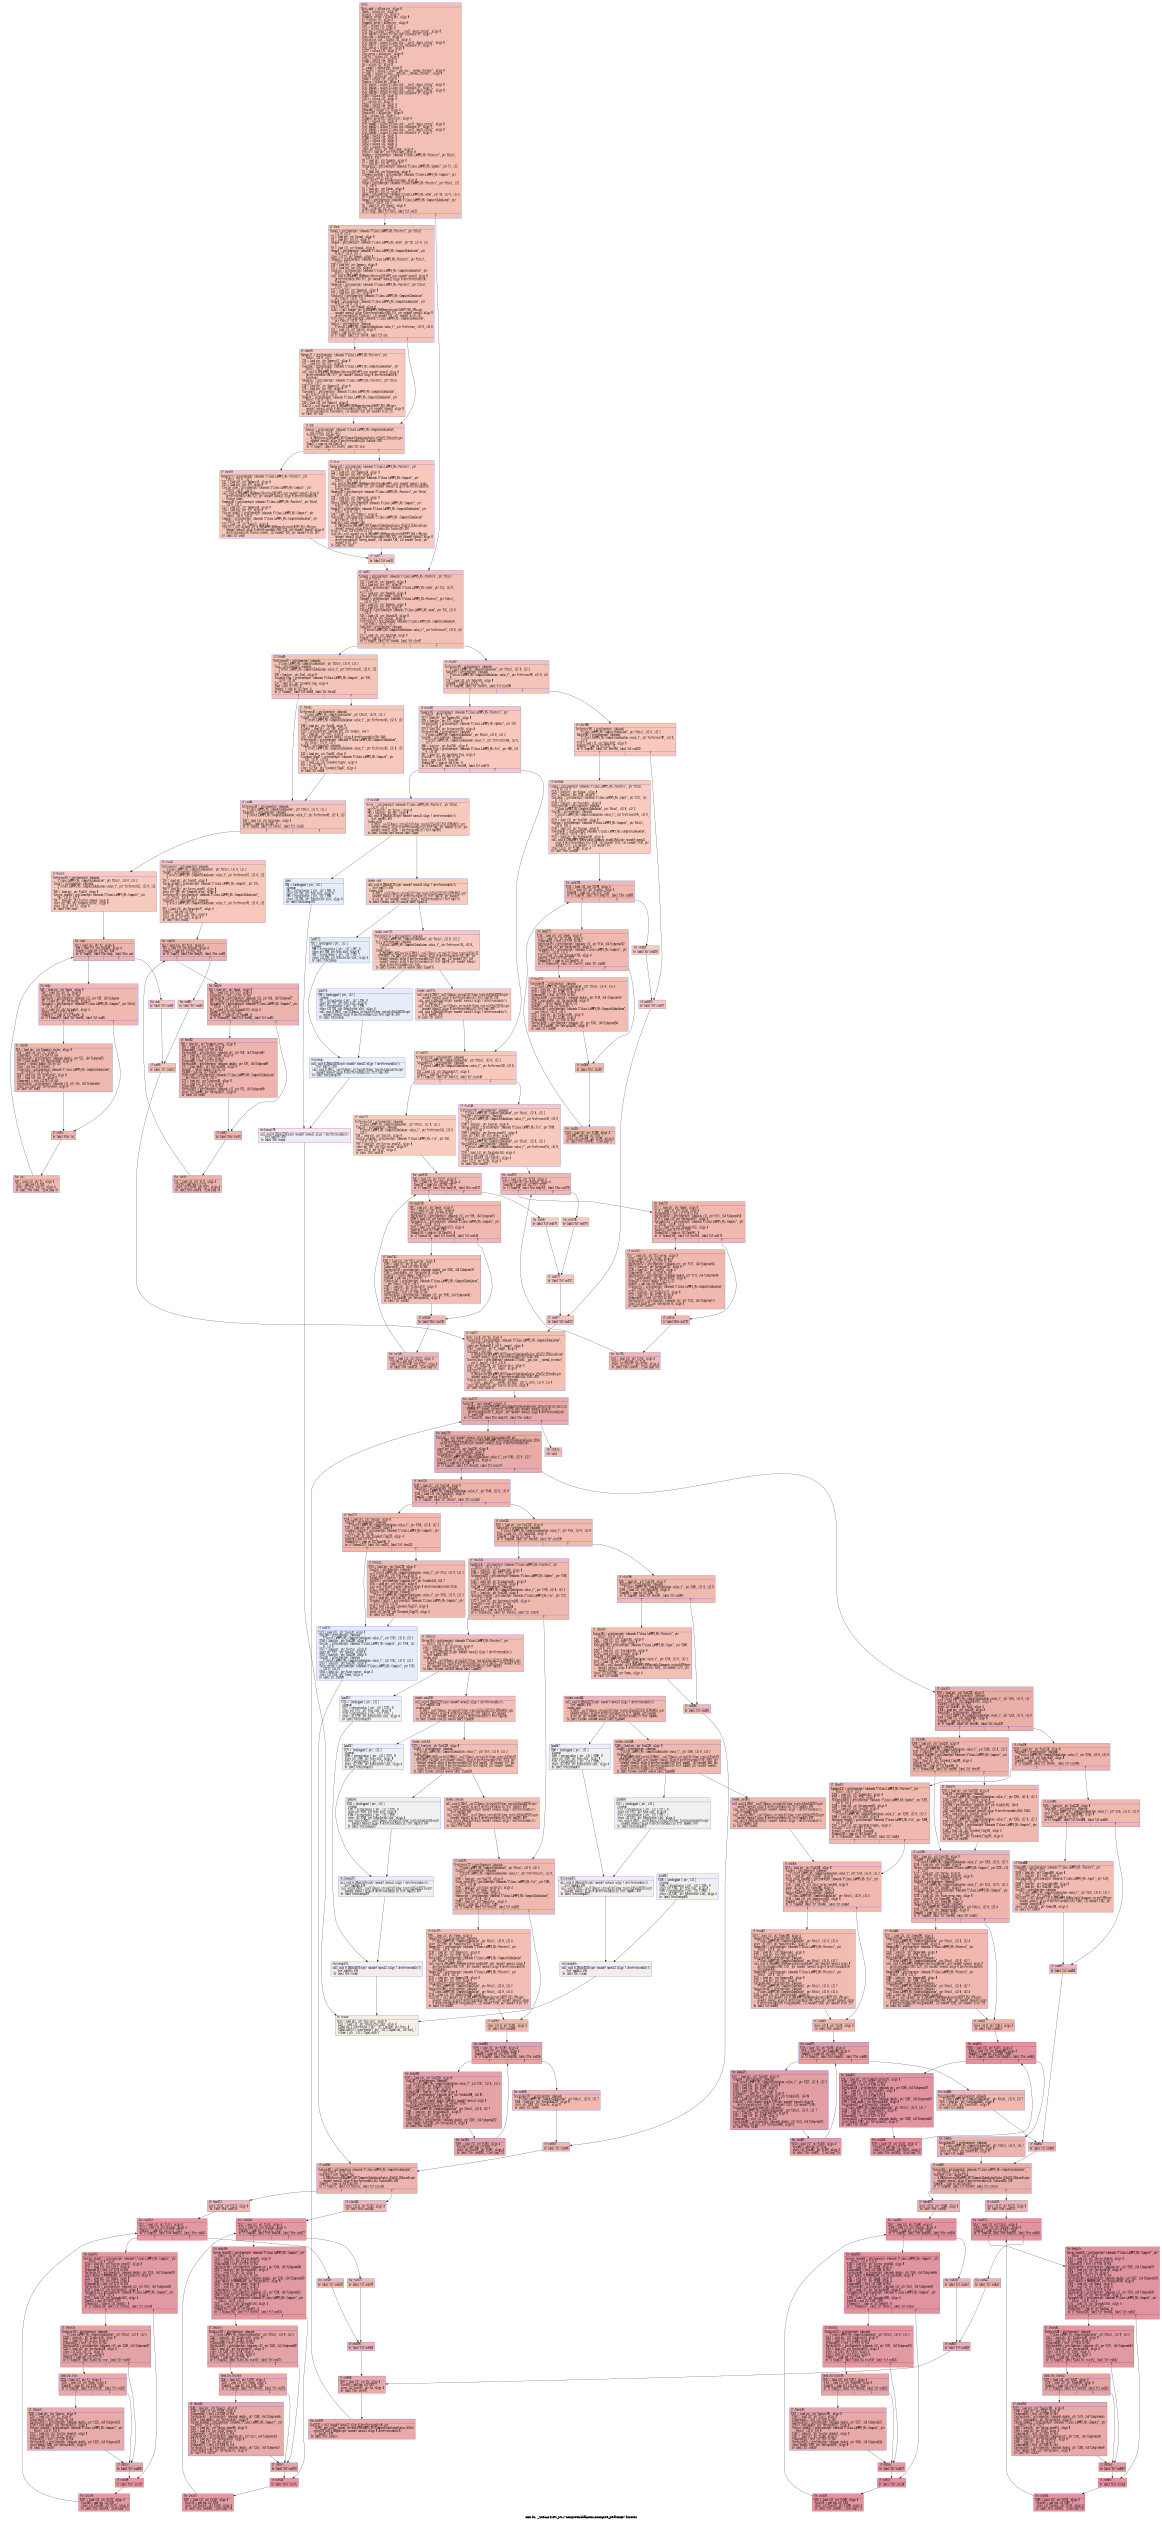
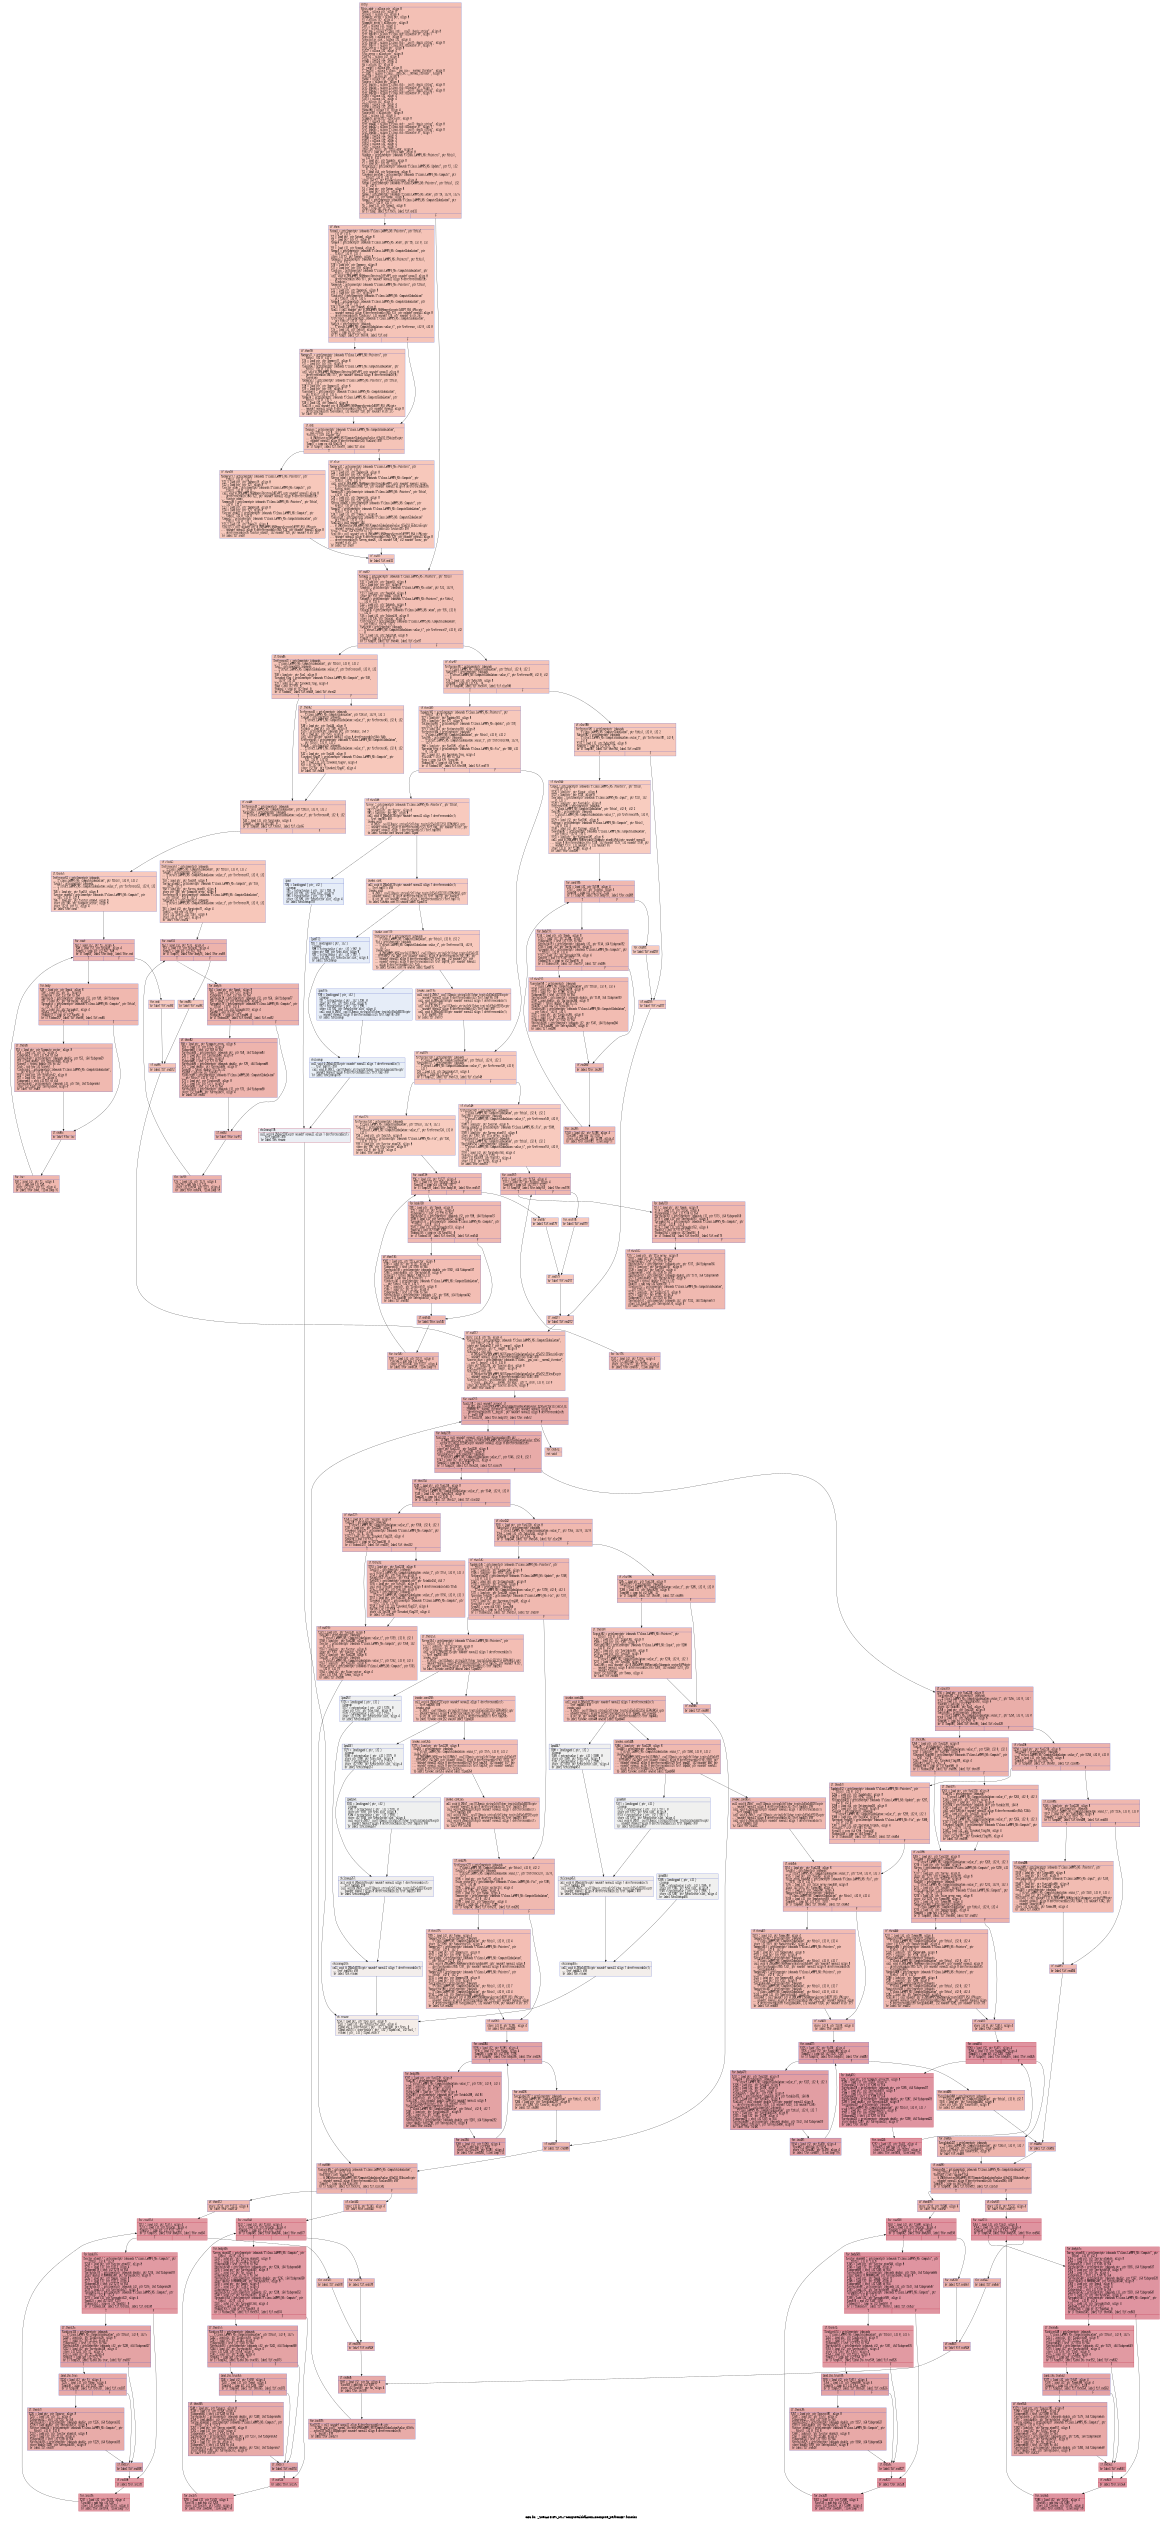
(675, 1320) -> none
(367, 1653) -> (367, 1653)
